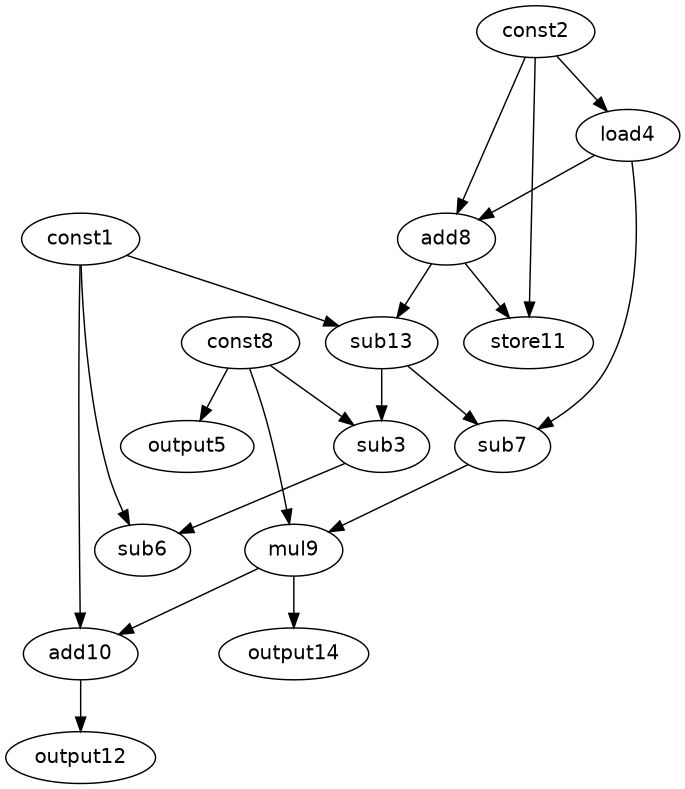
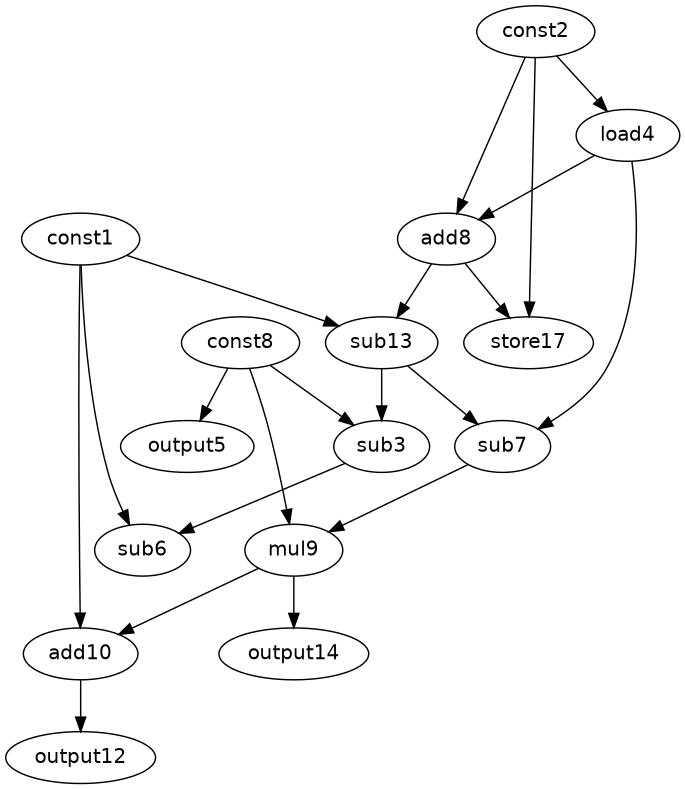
(529, 343) -> (529, 343)
